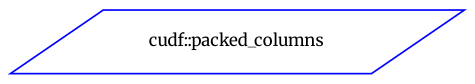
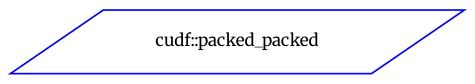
(237, 42) -> (237, 42)
